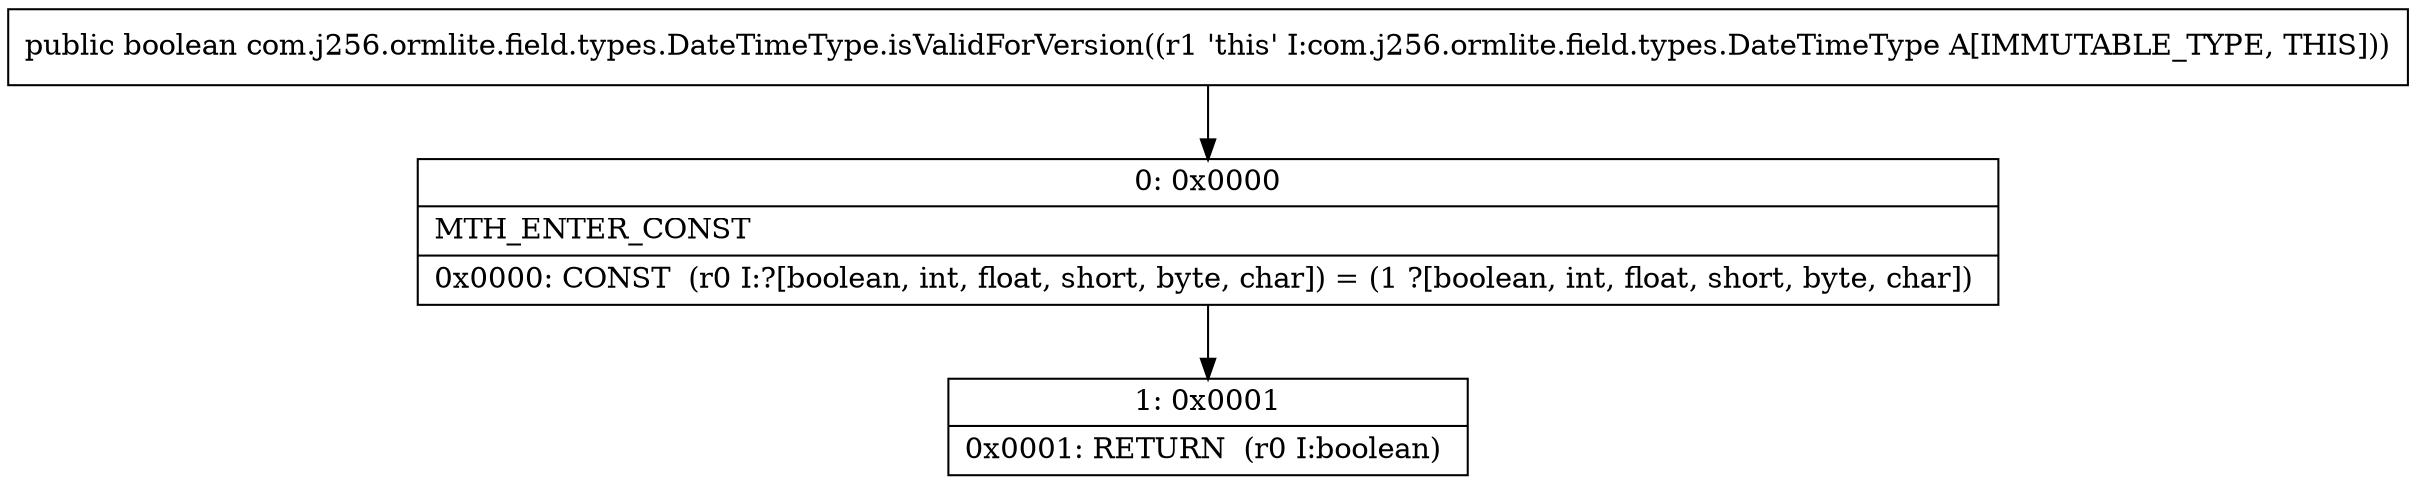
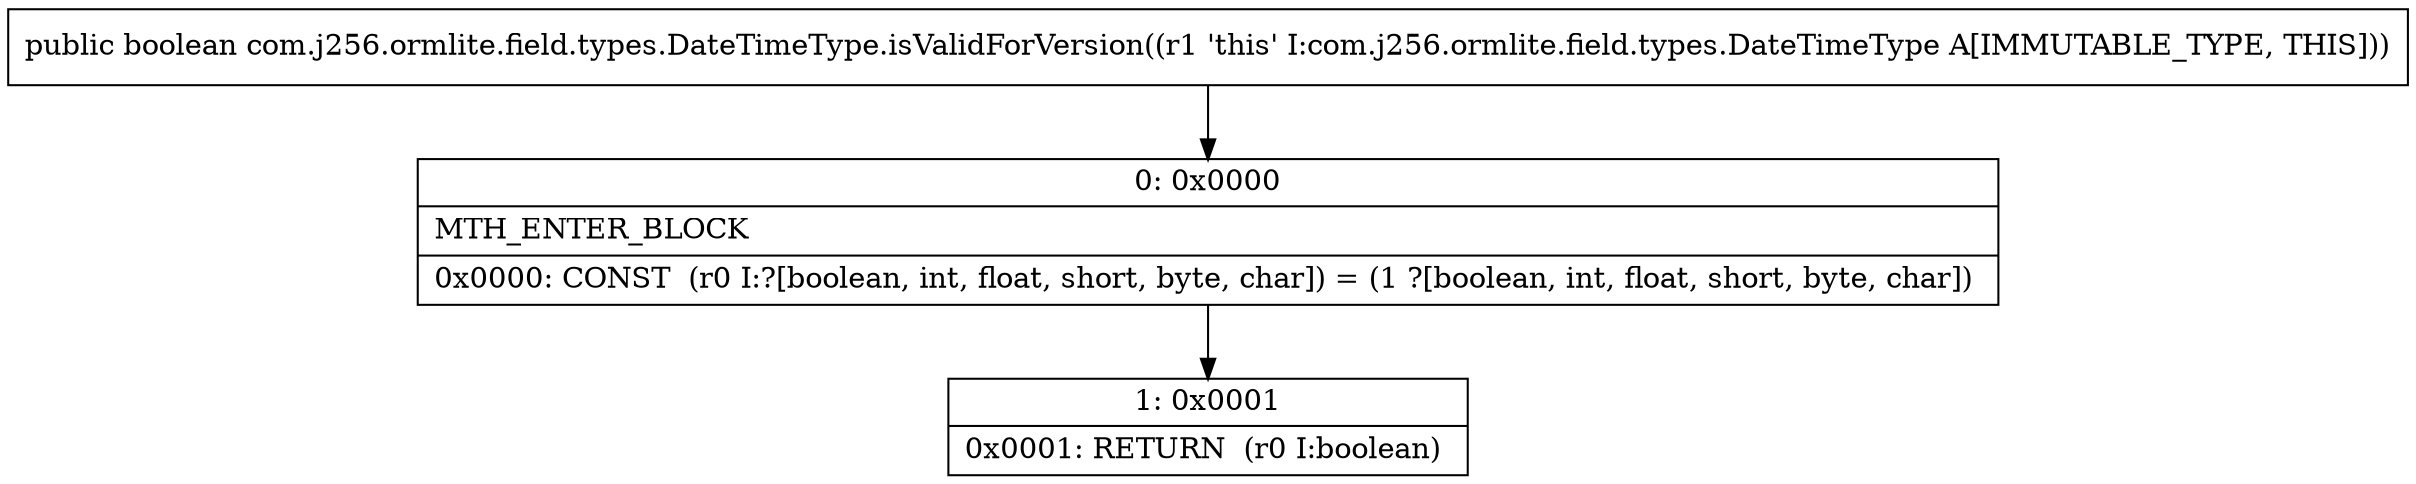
(592, 230) -> (592, 230)
